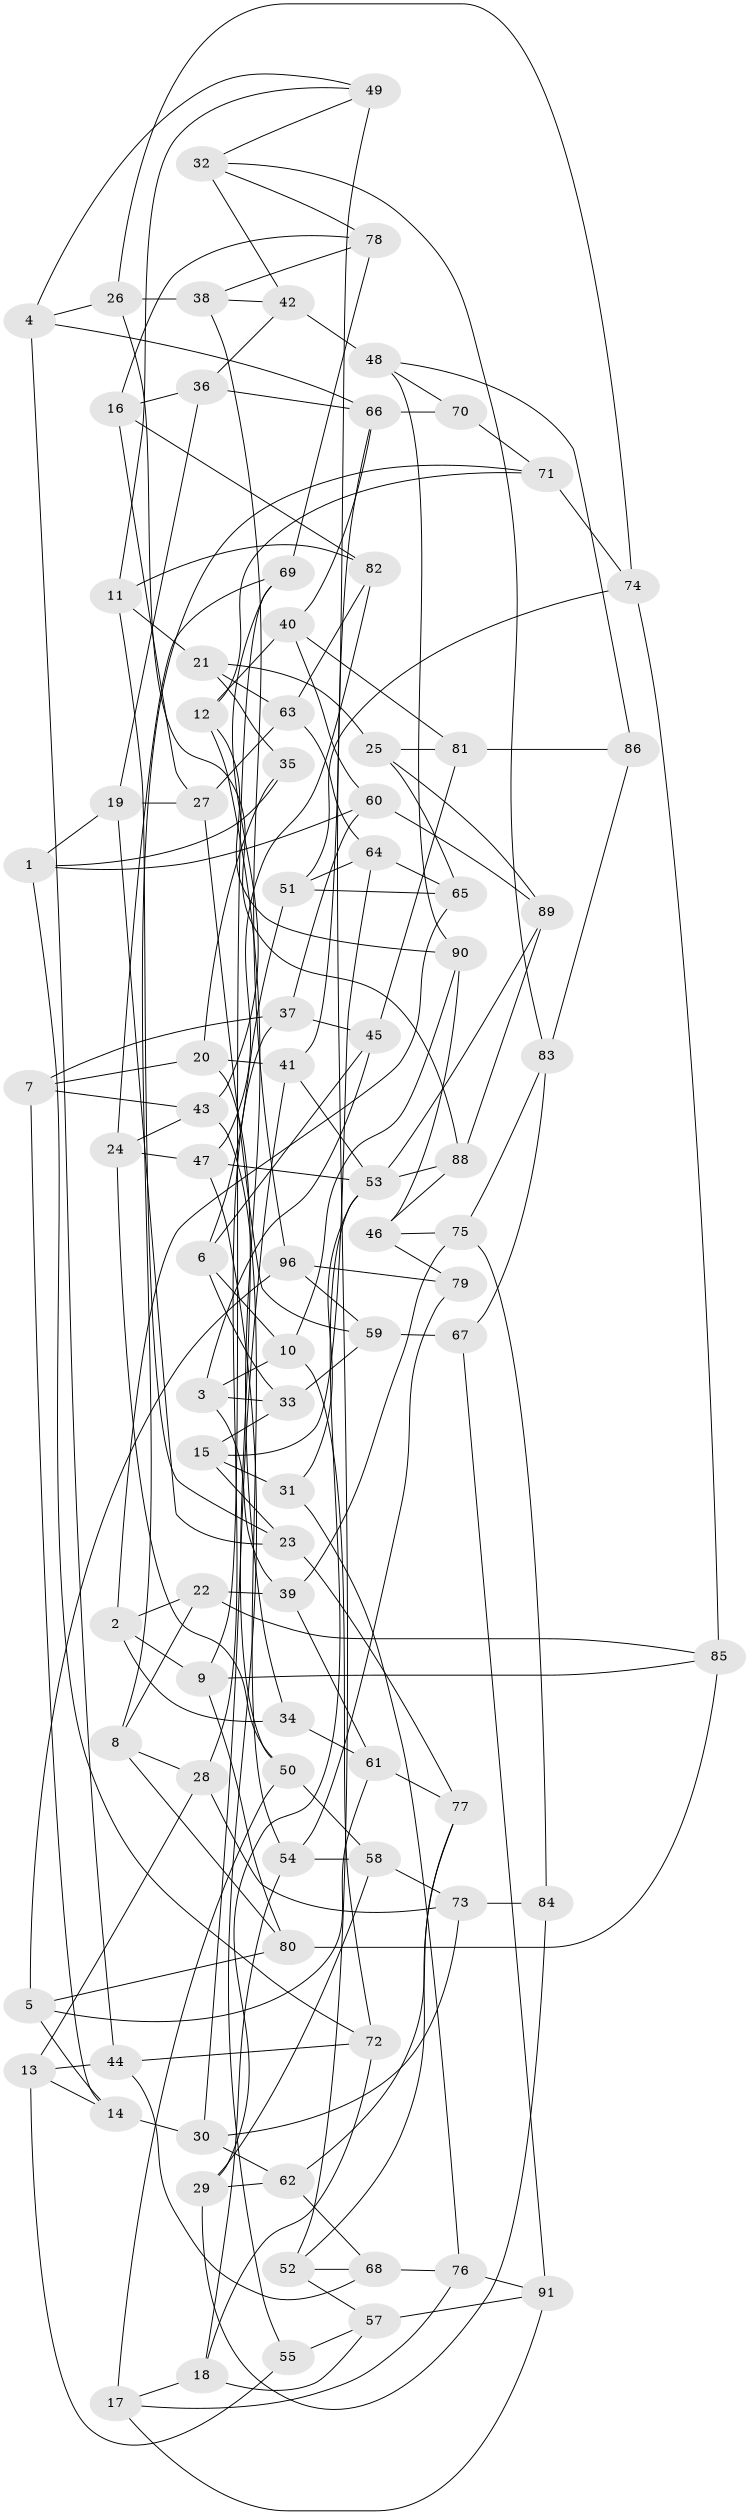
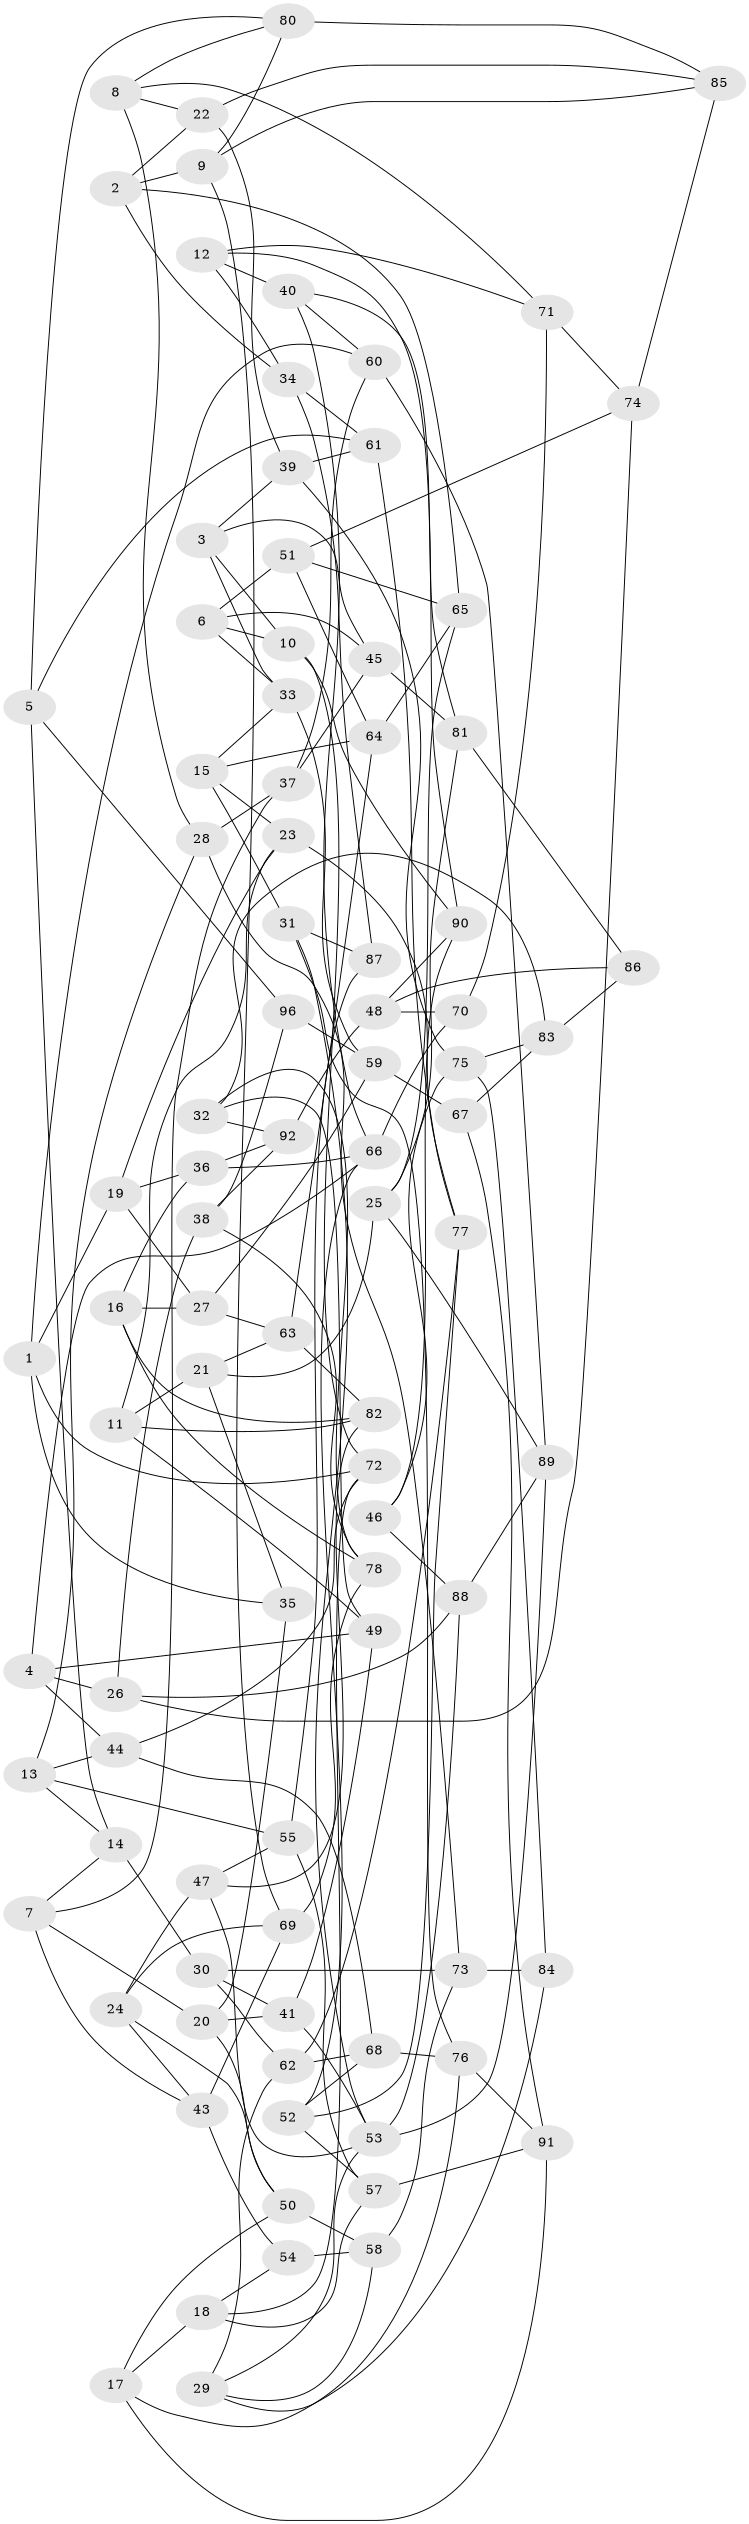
(288, 303) -> (288, 1137)
none -> (375, 960)
(461, 1284) -> none
